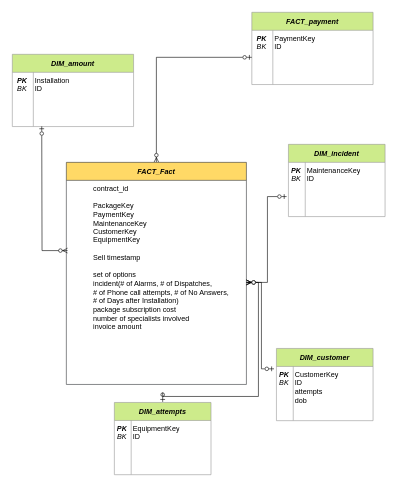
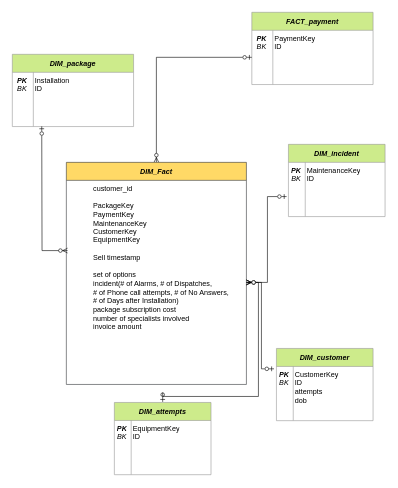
(73, 64) -> (73, 64)
(156, 172) -> (156, 172)
(167, 245) -> (167, 245)
